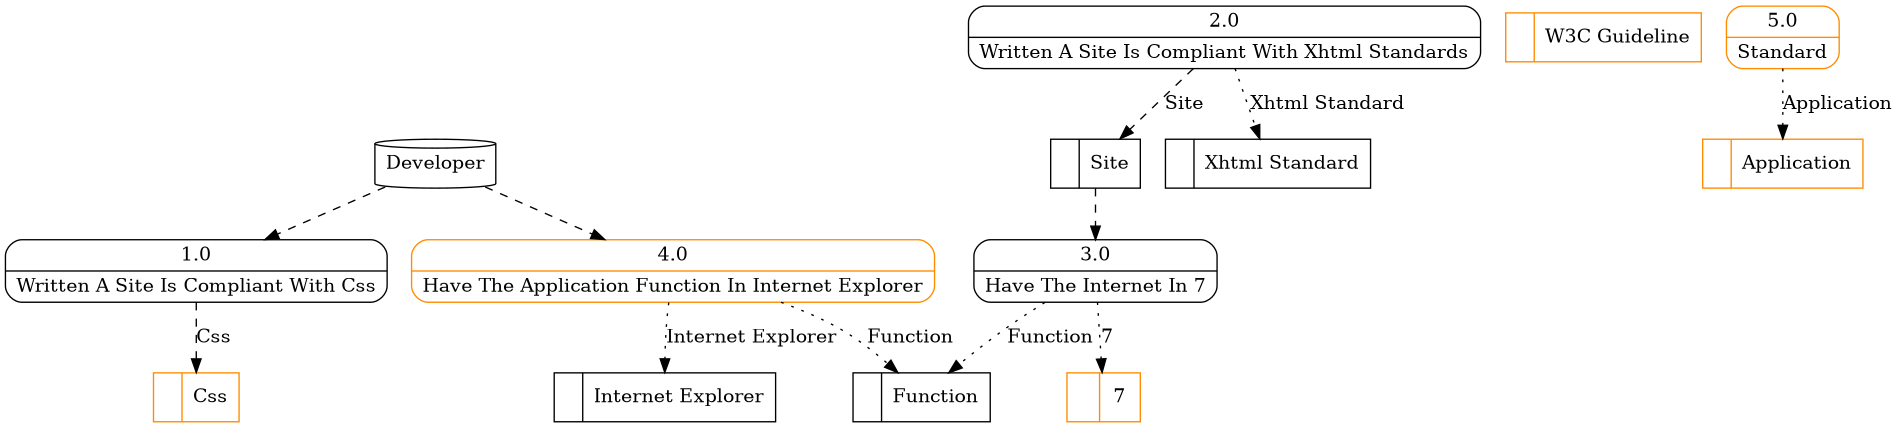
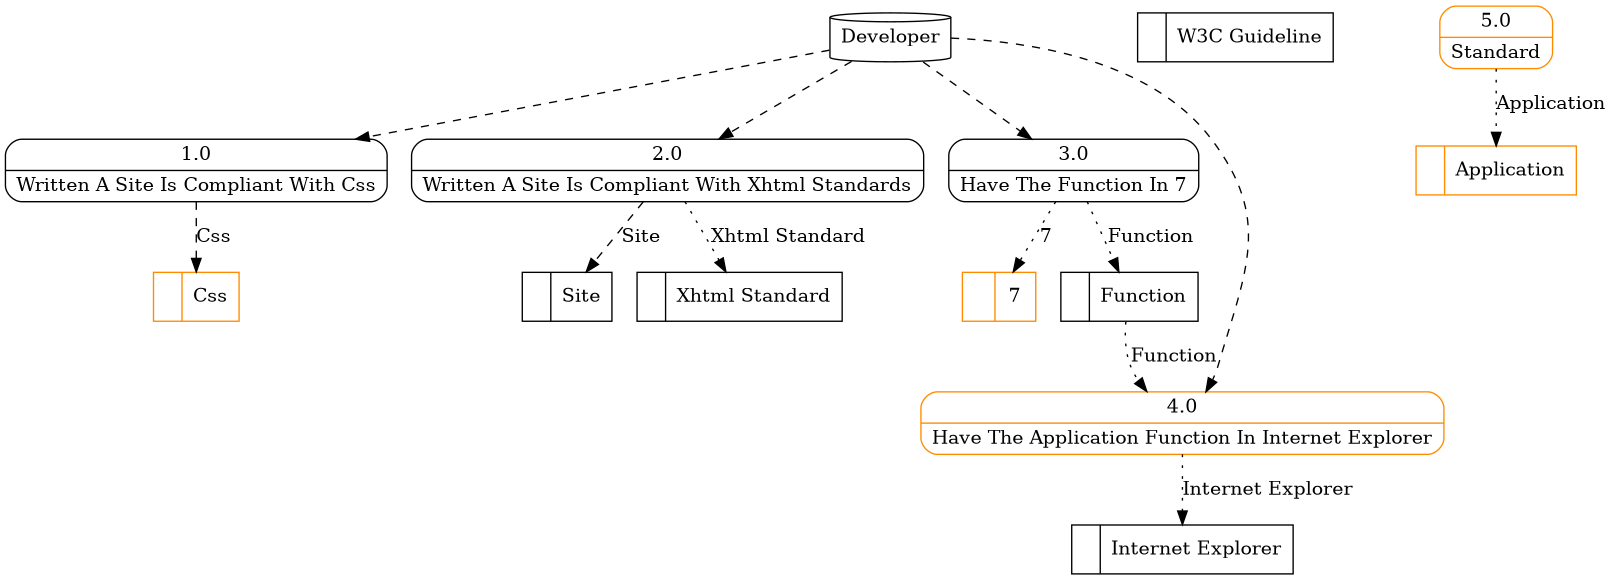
(1604, 37) -> (1235, 37)
none -> (791, 97)
(1095, 207) -> (972, 97)
(1095, 286) -> (1074, 185)
(837, 327) -> (1127, 352)
